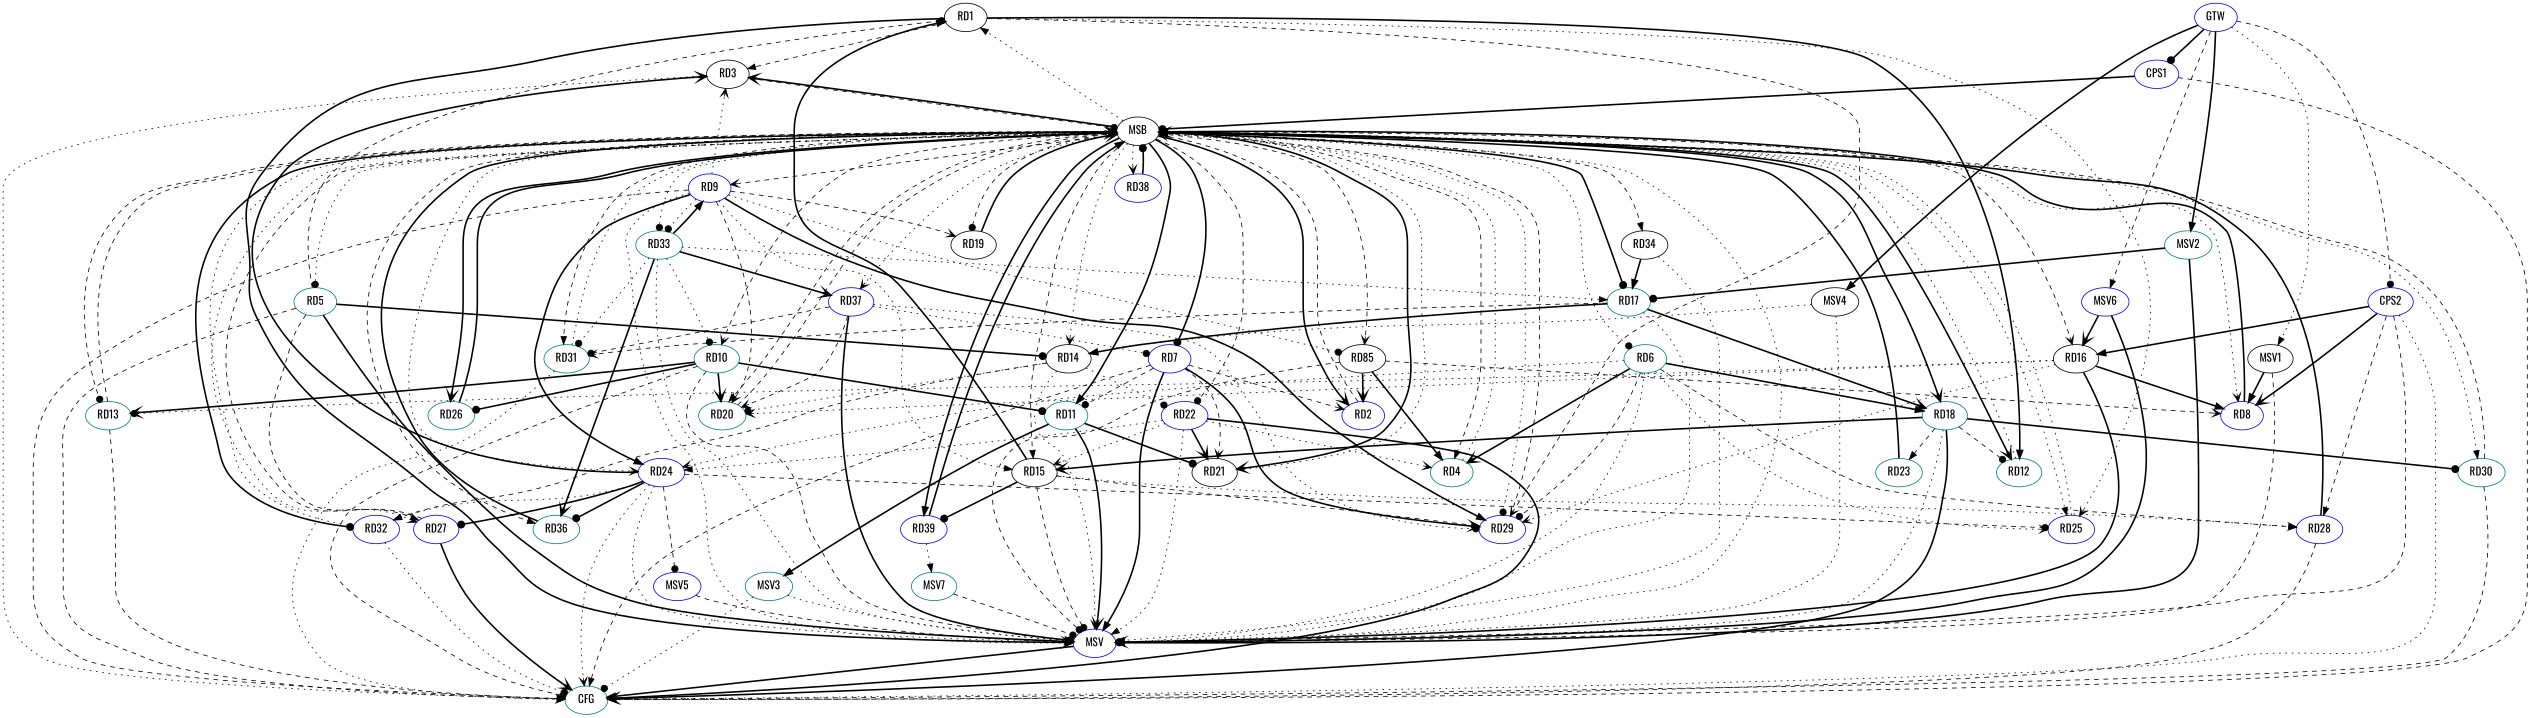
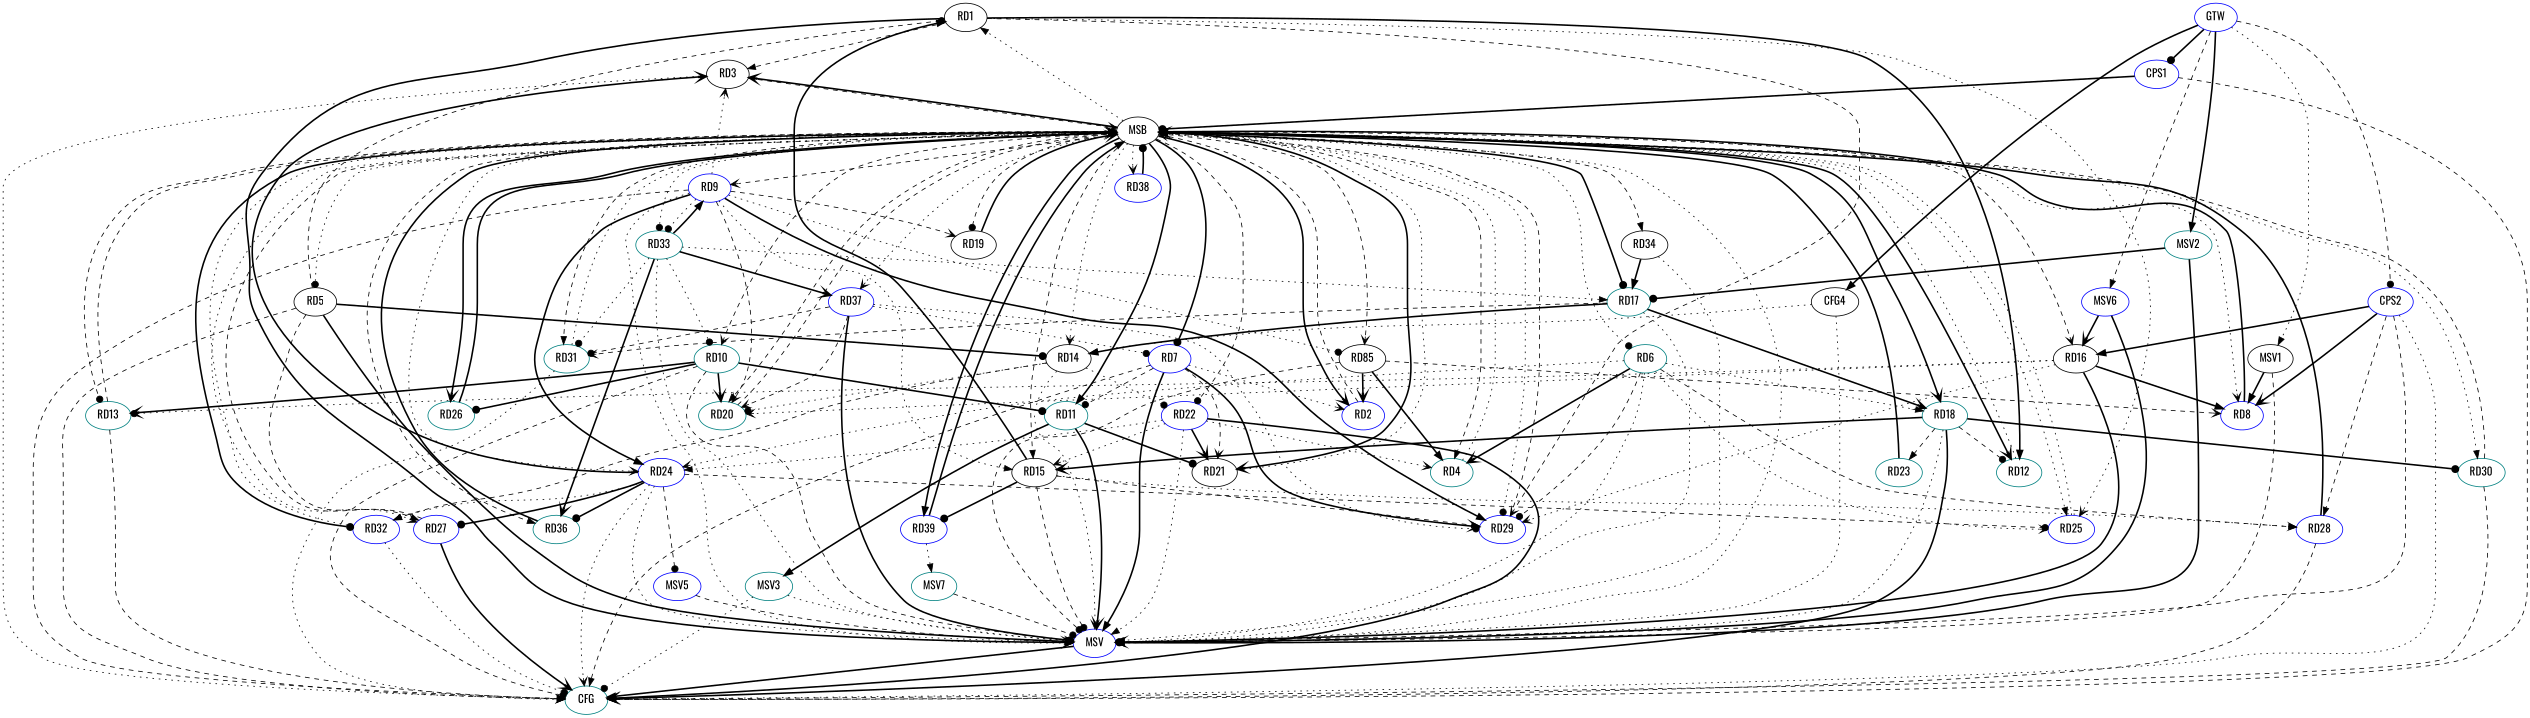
(930, 103) -> (930, 103)
(315, 302) -> (315, 302)
(1835, 302) -> (1835, 302)
(1747, 378) -> (1747, 378)
(1263, 386) -> (1263, 386)
